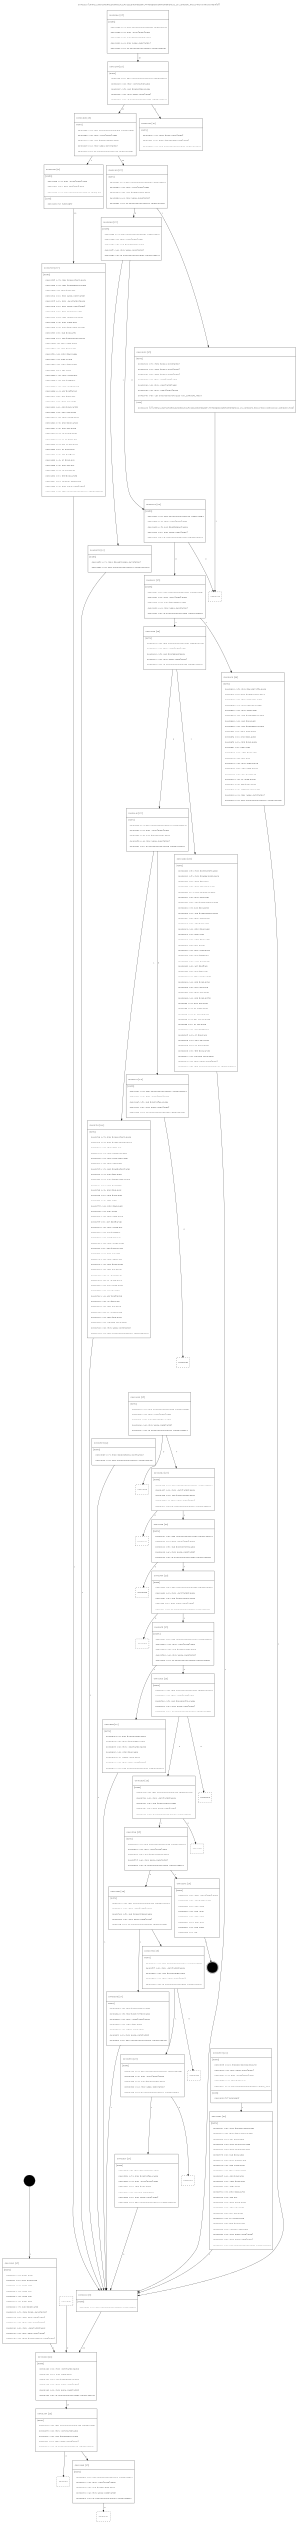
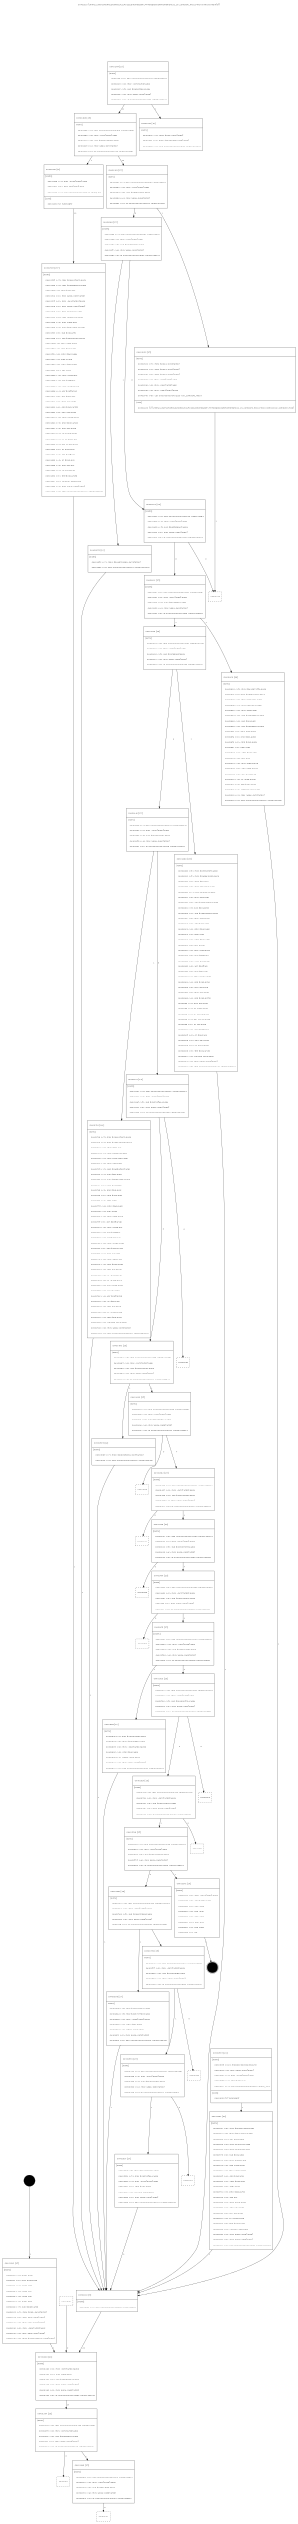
(138, 32) -> none
none -> (142, 1362)
